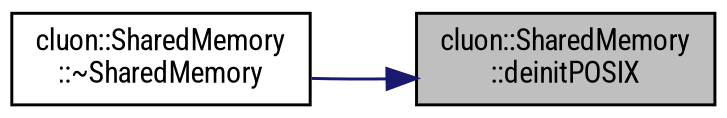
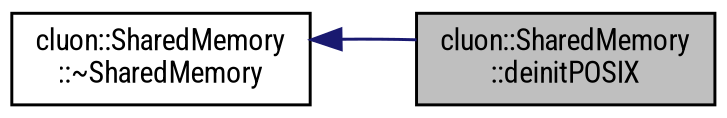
(349, 79) -> (379, 39)
